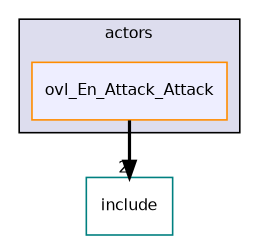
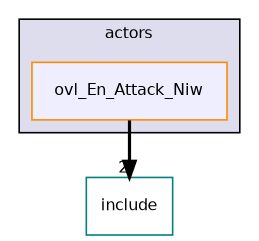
(129, 91) -> (129, 91)
